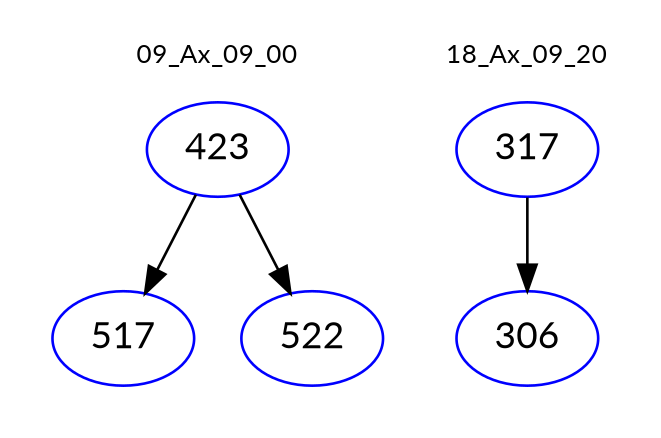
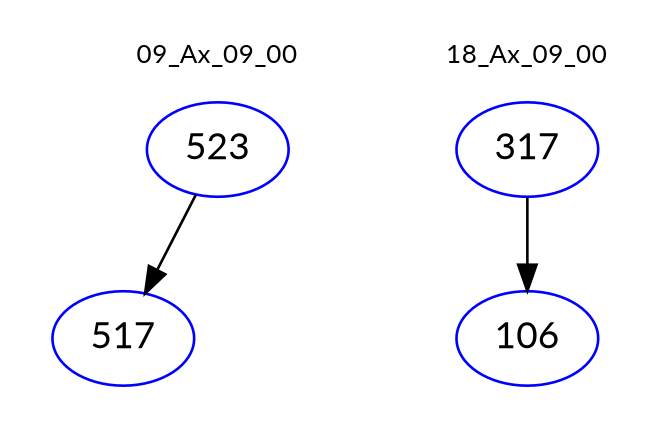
(527, 56) -> (527, 56)
(218, 150) -> (218, 150)
(312, 338) -> none
(527, 338) -> (527, 338)
